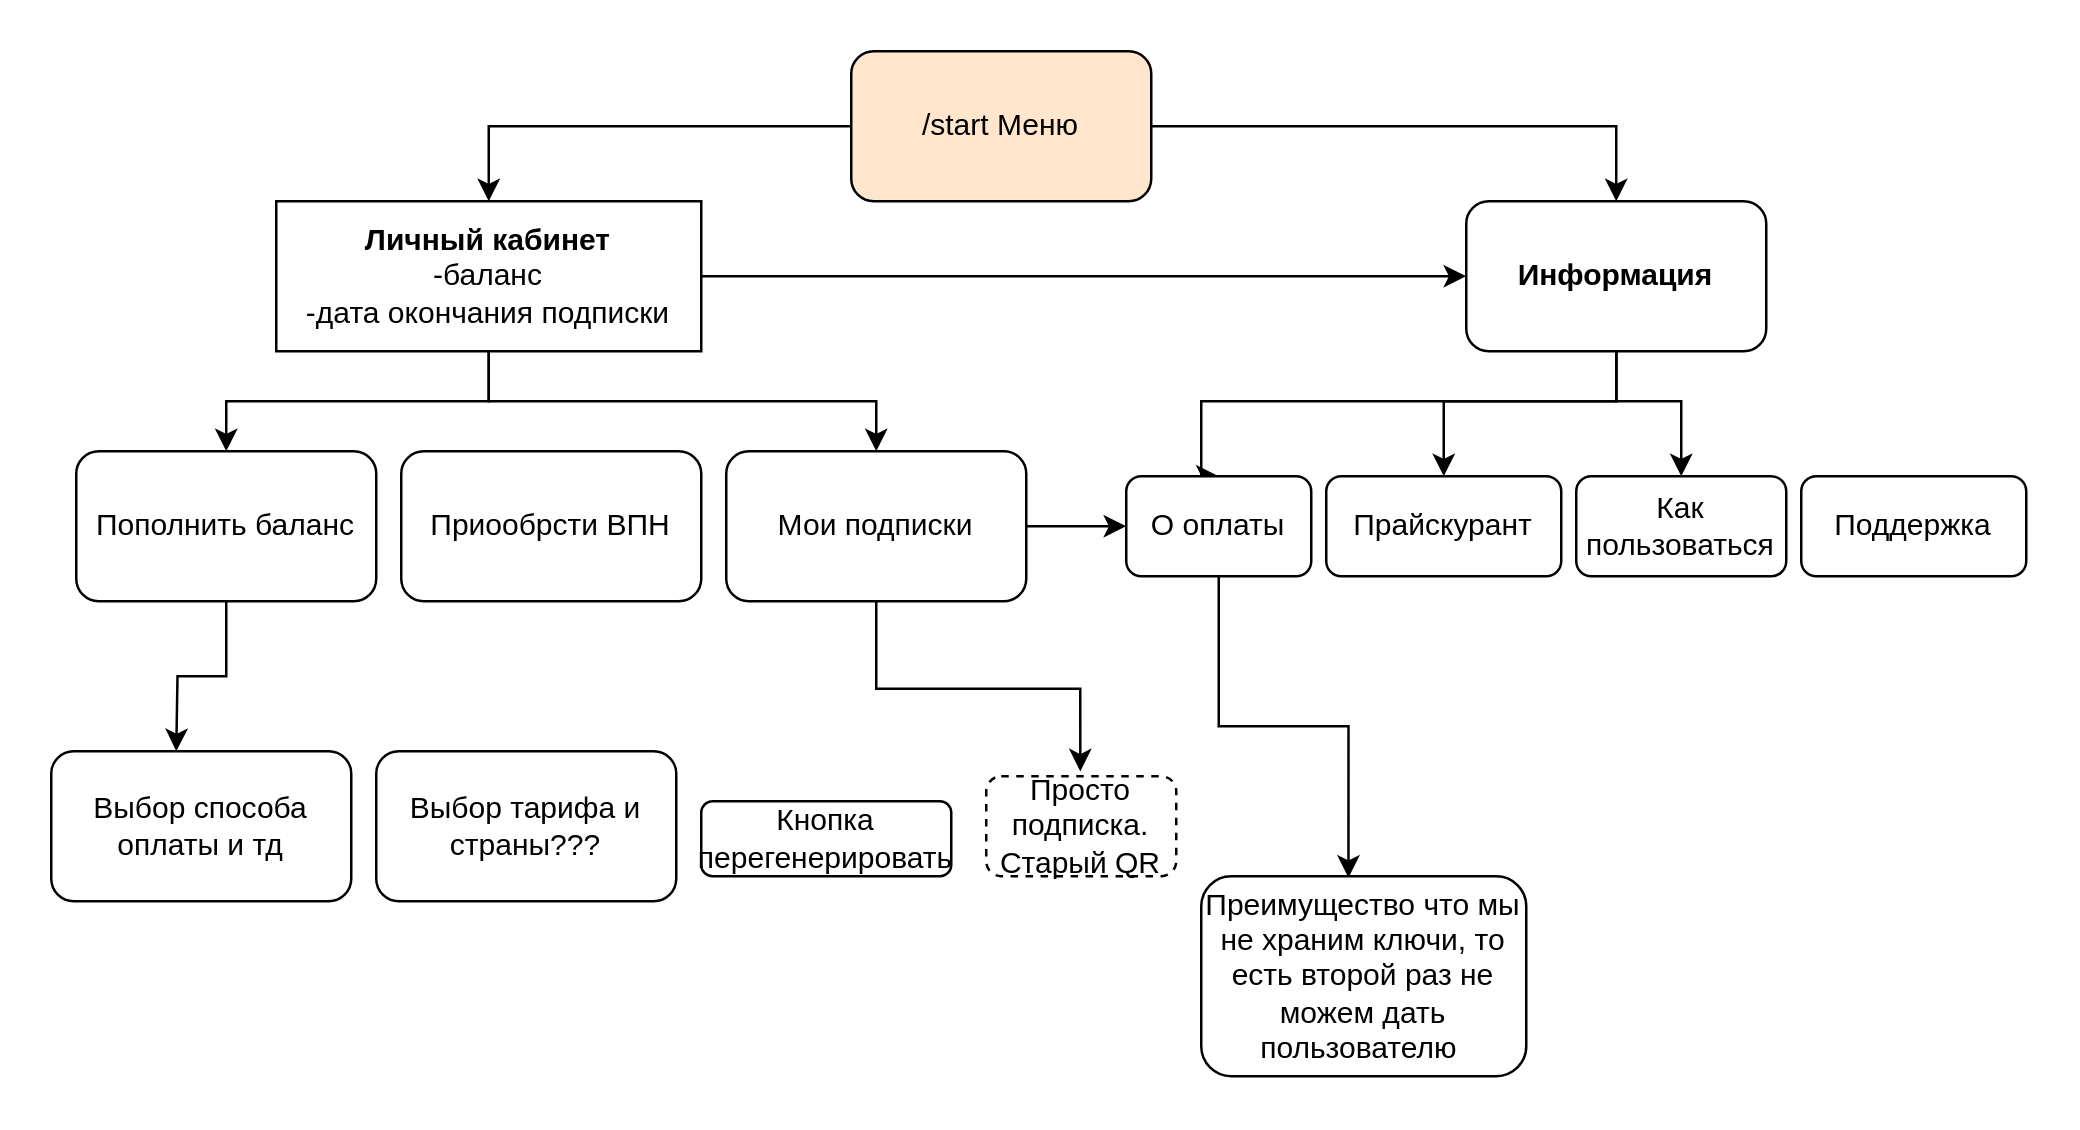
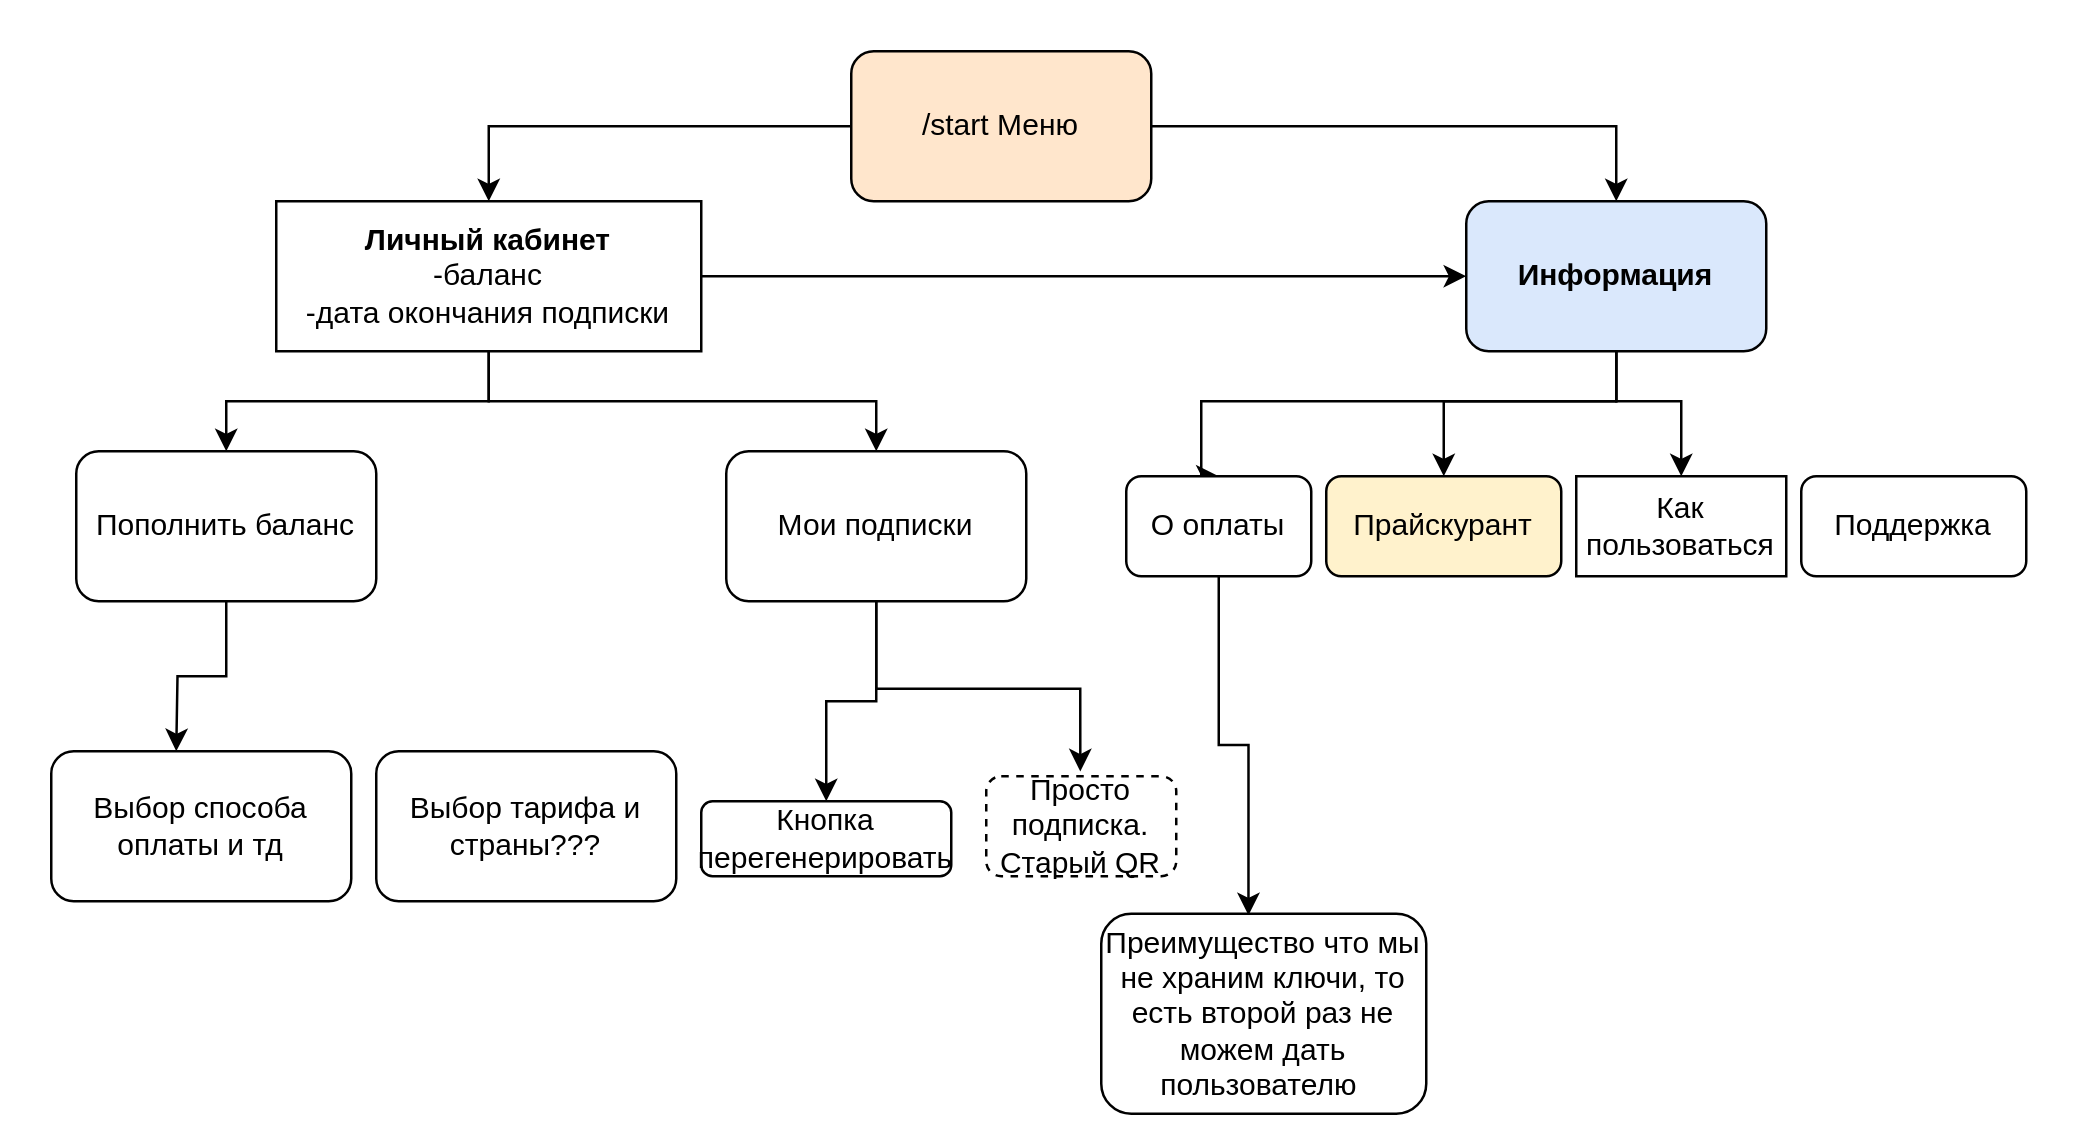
(1616, 276) -> (1616, 276)
(551, 526) -> none
(1068, 526) -> (826, 714)
(1444, 526) -> (1444, 526)
(1681, 526) -> (1681, 526)
(1364, 976) -> (1264, 1014)
